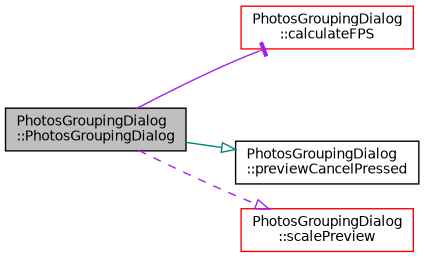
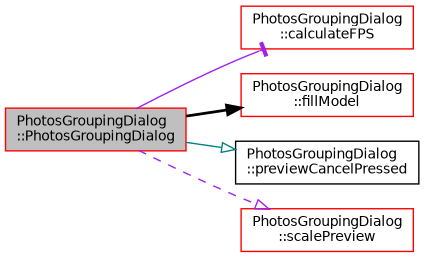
none -> (327, 95)
(96, 130) -> (96, 130)
